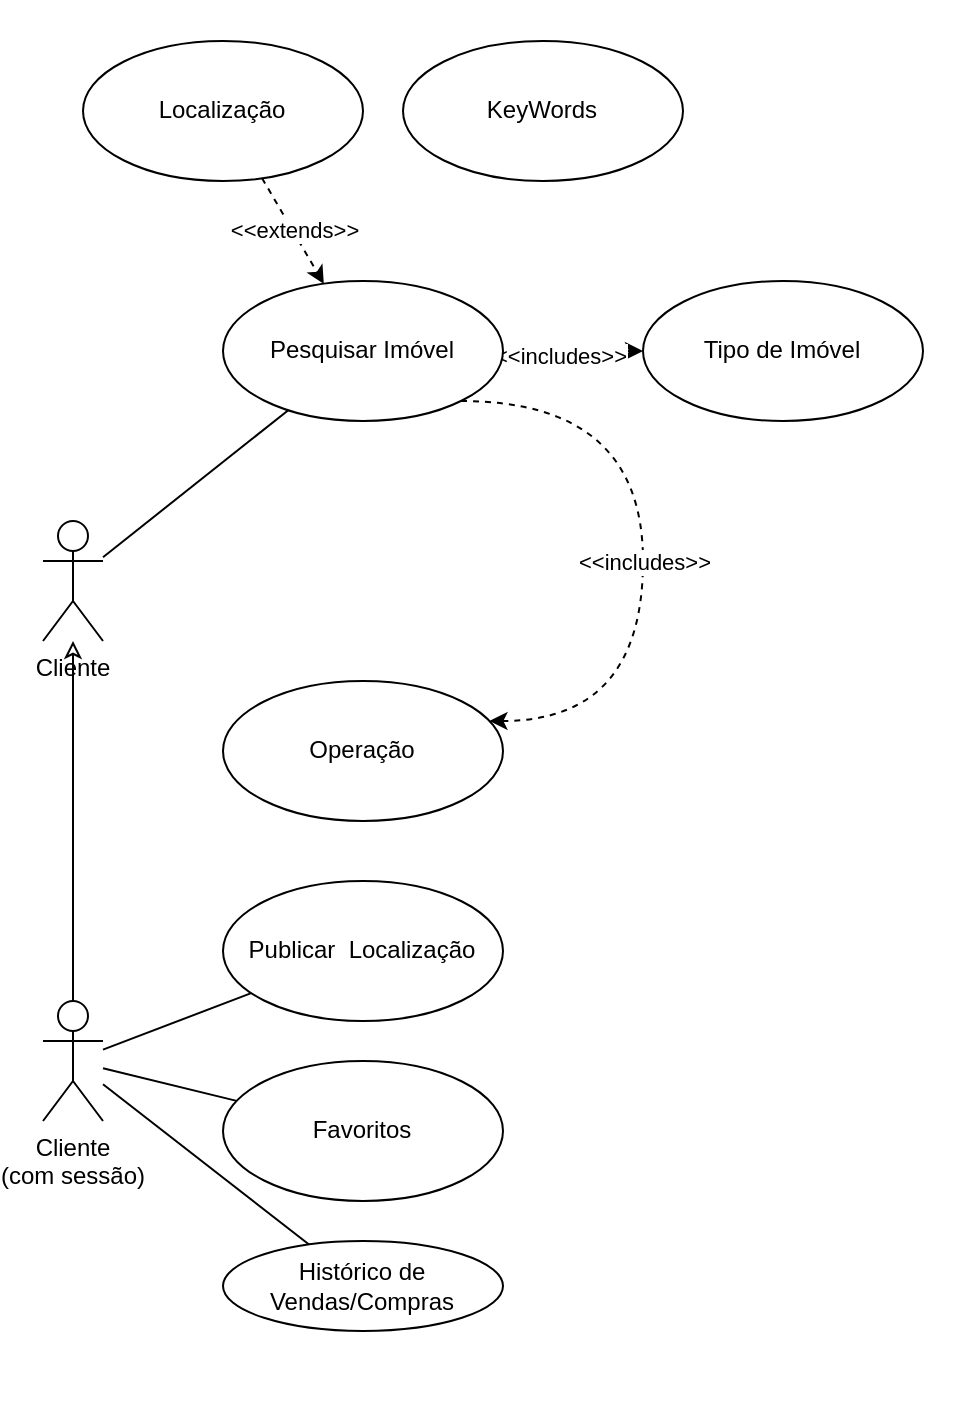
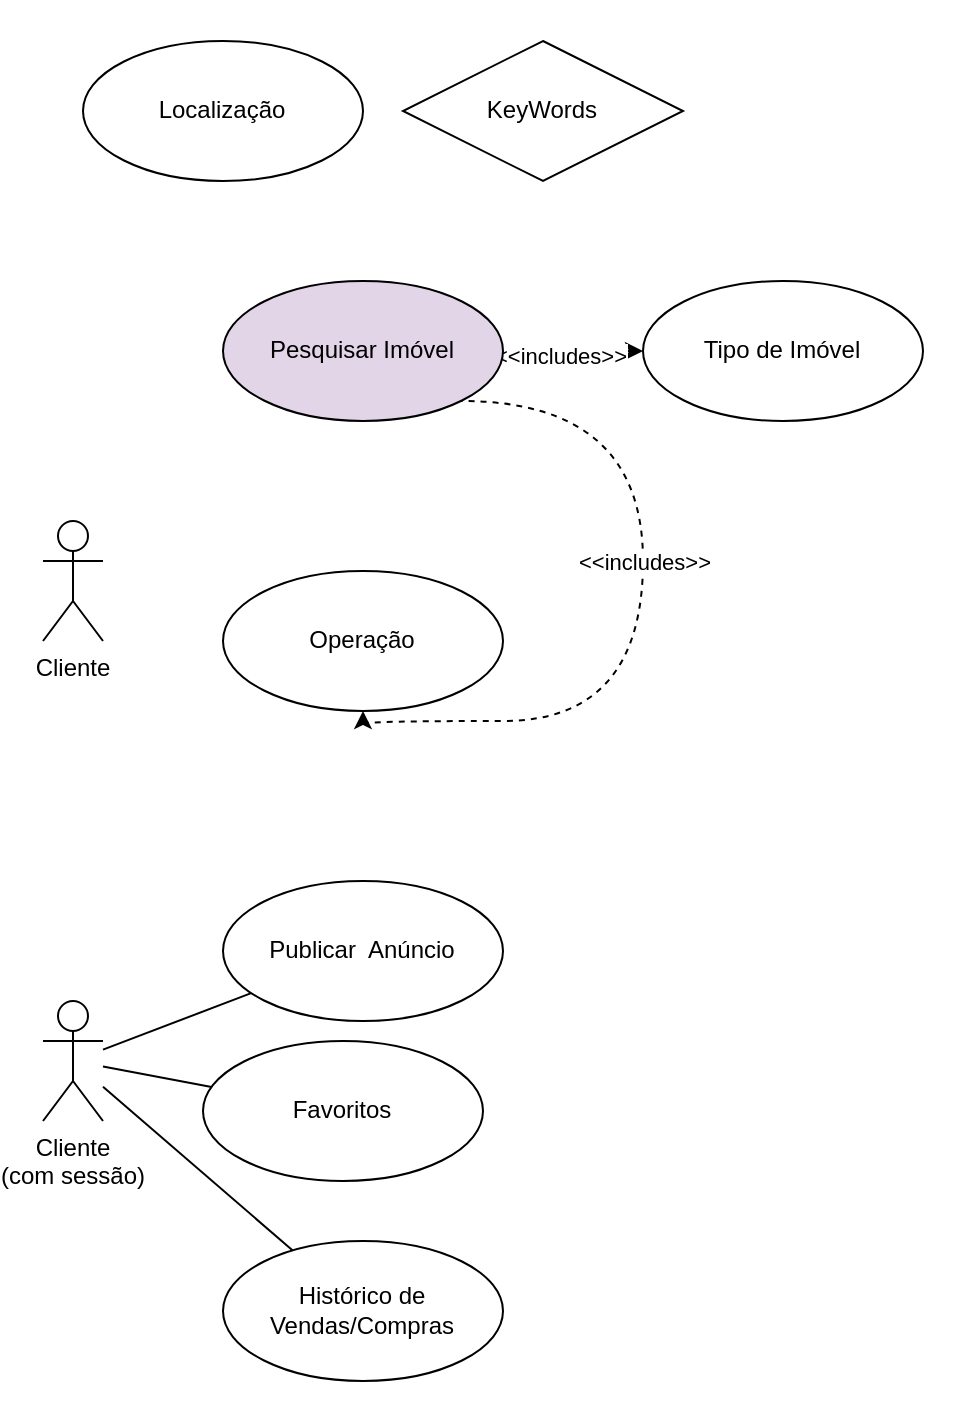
(543, 111) -> (543, 111)
(303, 249) -> none
(363, 351) -> (363, 351)
(196, 484) -> none
(363, 751) -> (363, 641)
(73, 828) -> none
(363, 951) -> (363, 951)
(363, 1131) -> (343, 1111)
(363, 1286) -> (363, 1311)
